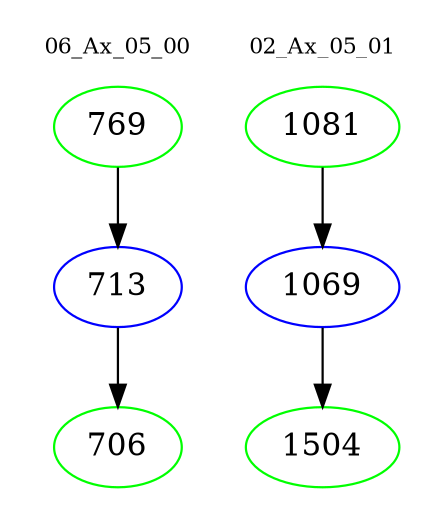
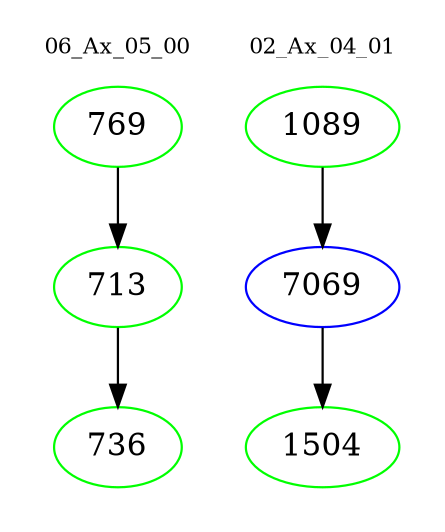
(323, 48) -> (323, 48)
(323, 127) -> (323, 127)
(118, 287) -> (118, 287)
(323, 287) -> (323, 287)
(118, 447) -> (118, 447)
